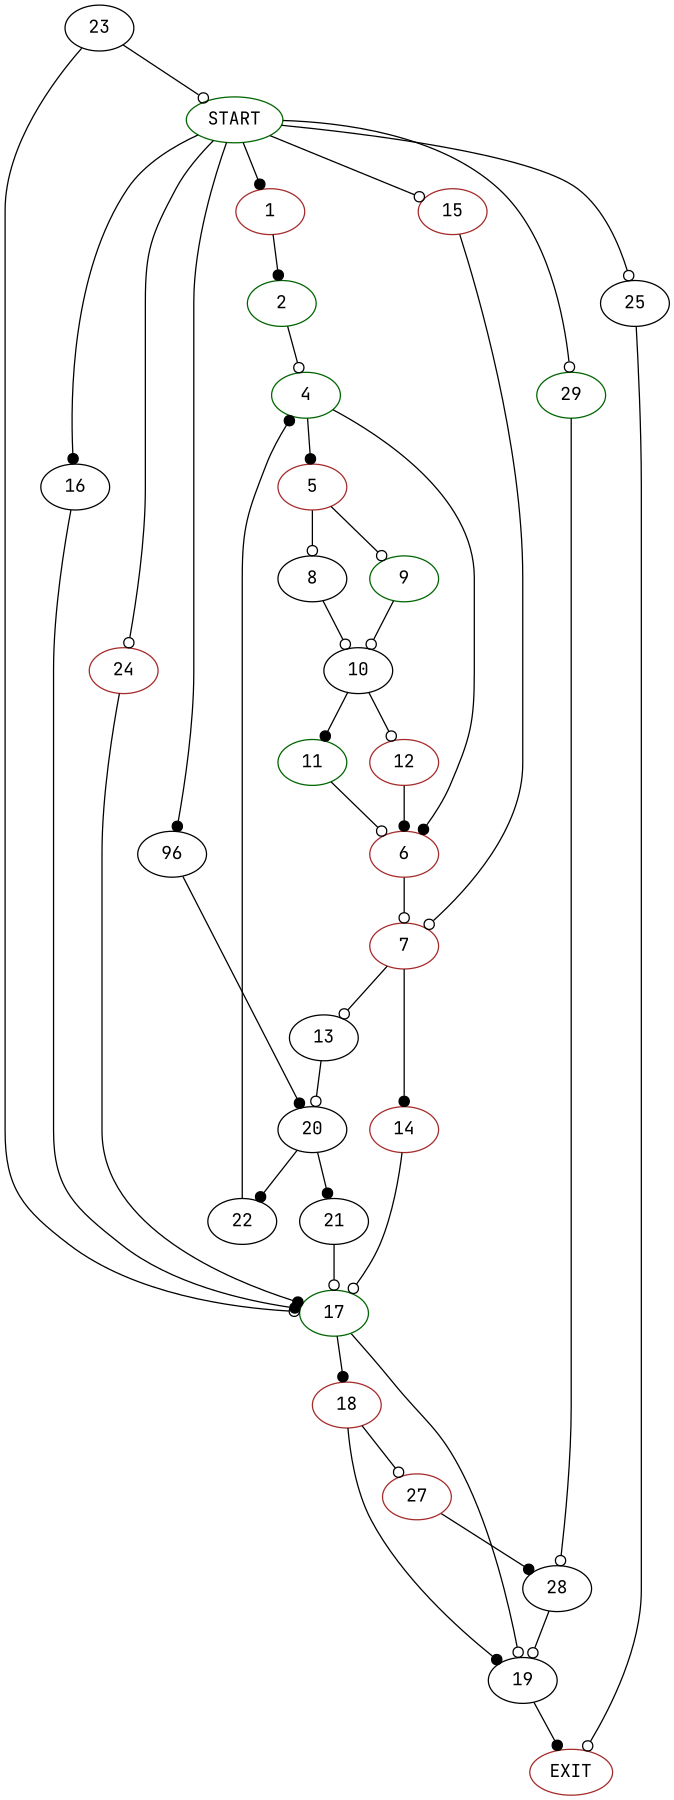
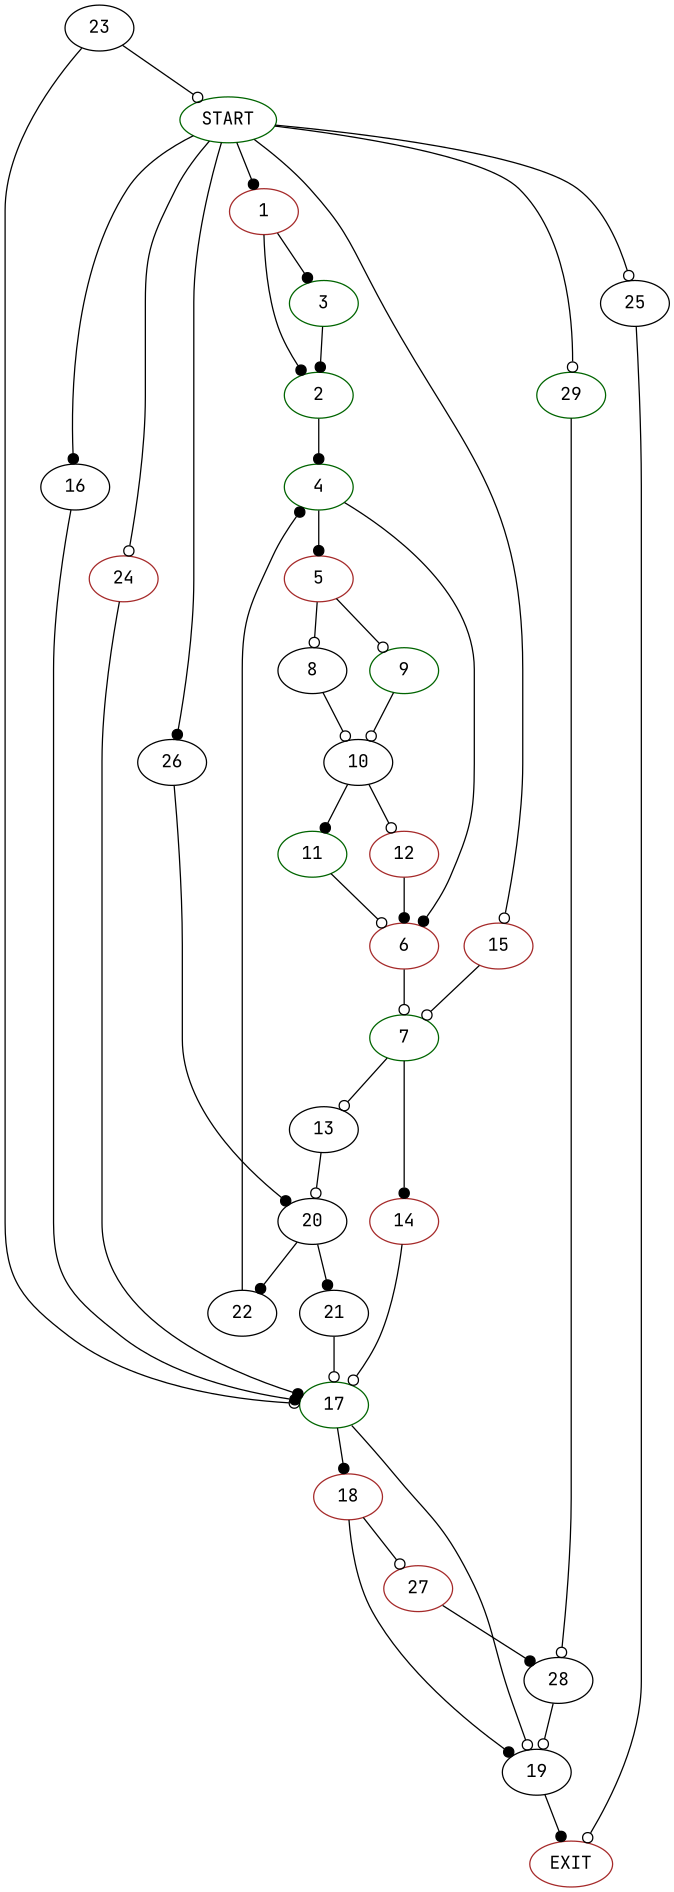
none -> (324, 303)
(293, 344) -> (319, 436)
(172, 854) -> (172, 762)
(404, 946) -> (404, 1038)
